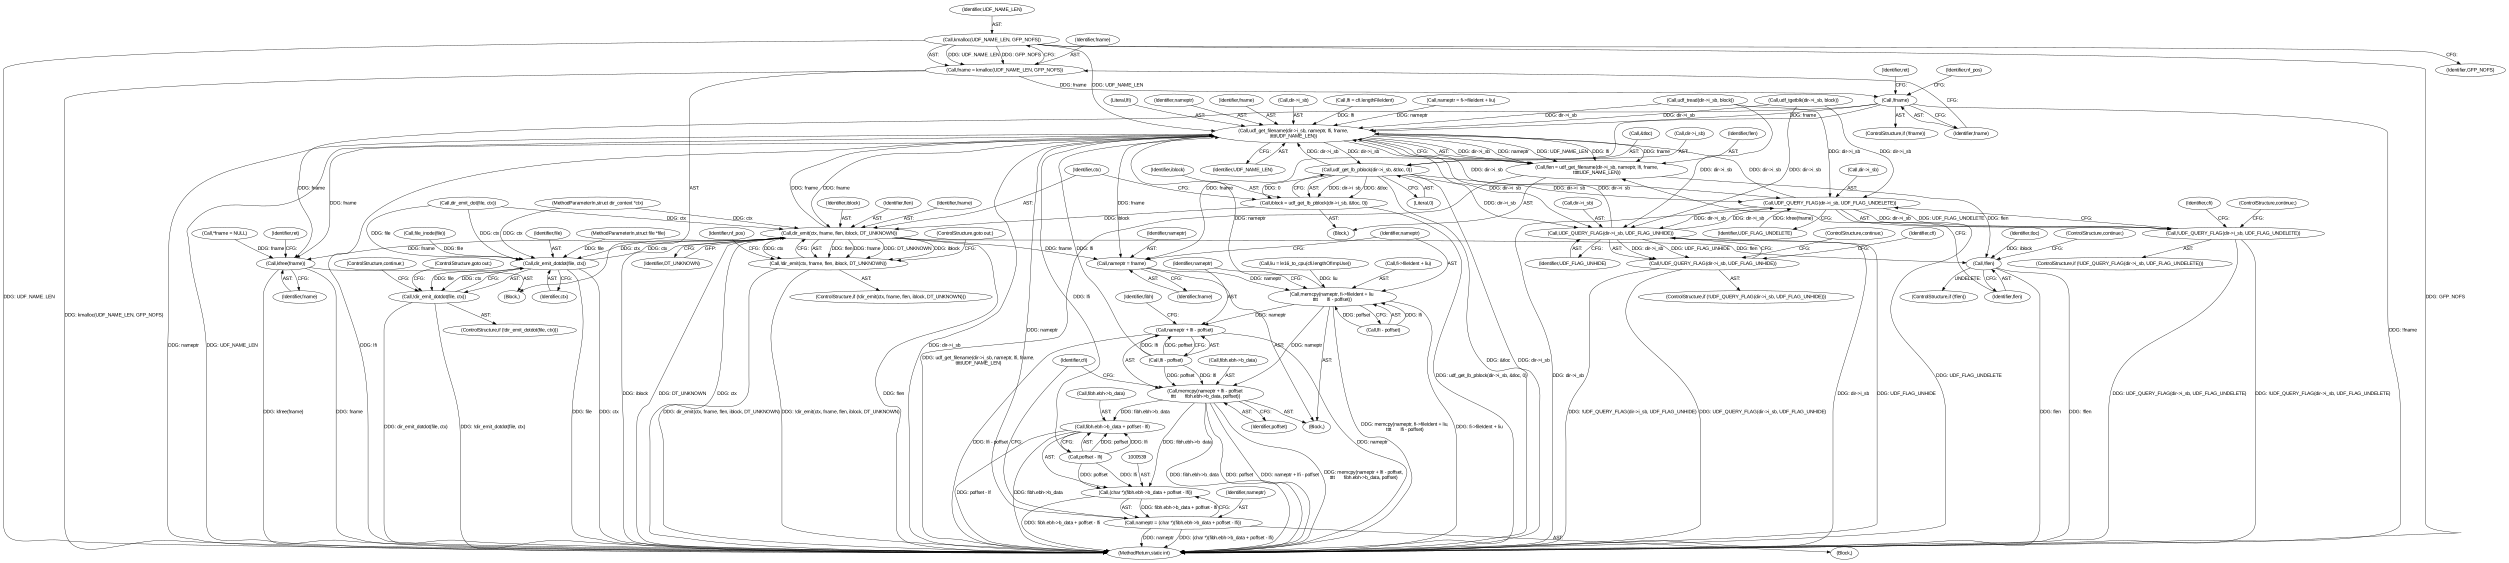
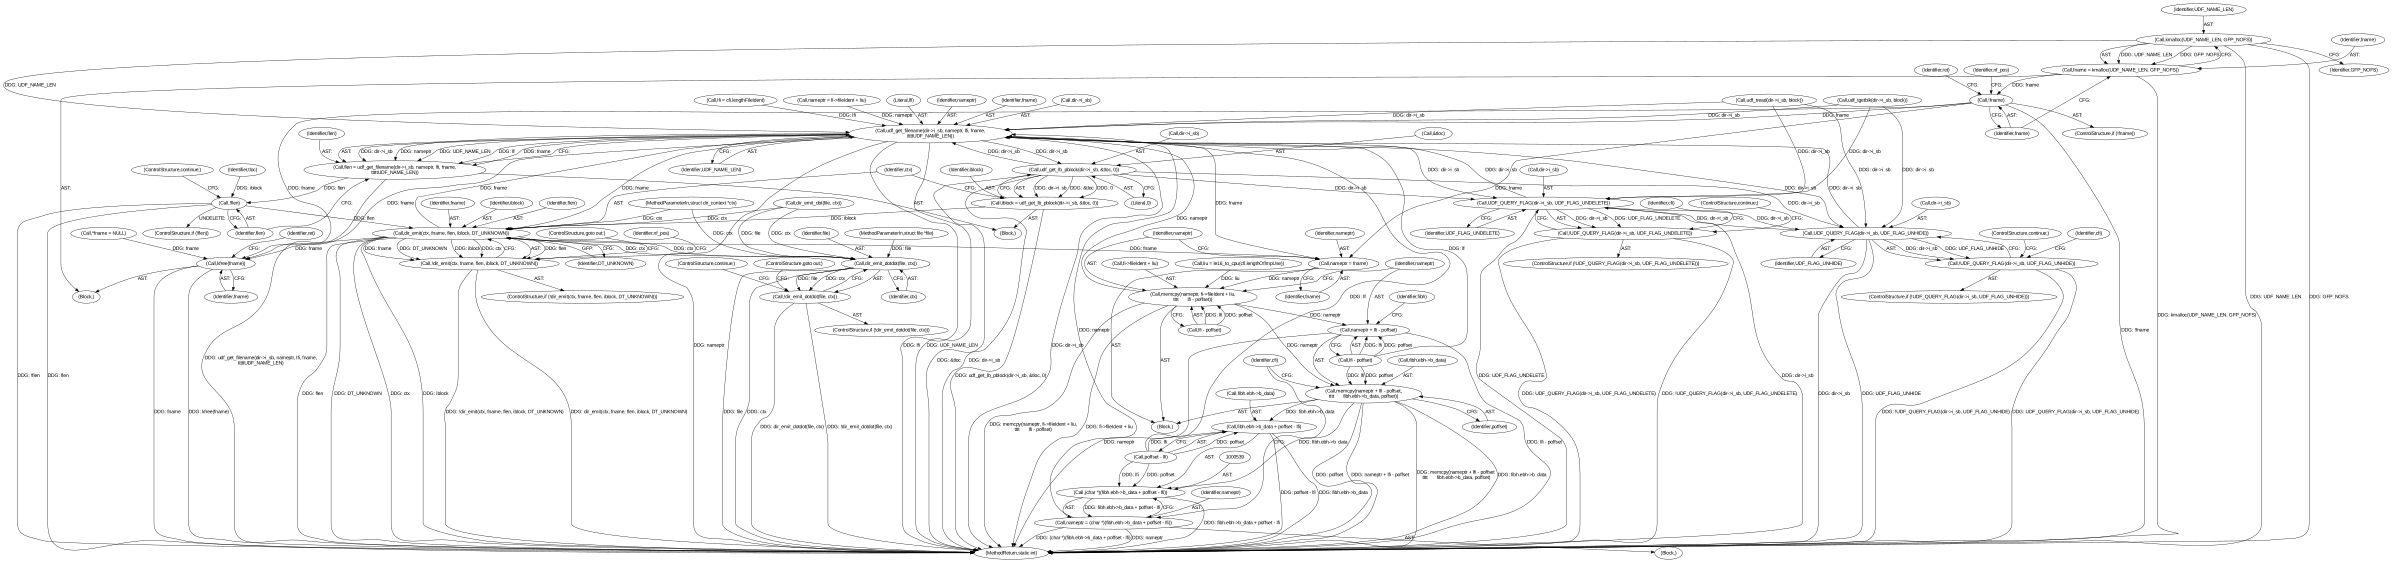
(1793, 218) -> (1513, 218)
(425, 234) -> none
(1429, 241) -> (331, 217)
